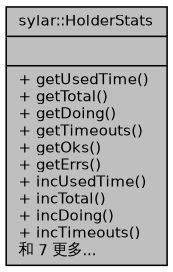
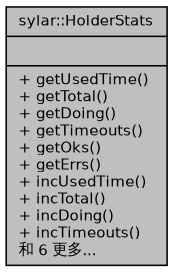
(58, 250) -> (58, 250)
